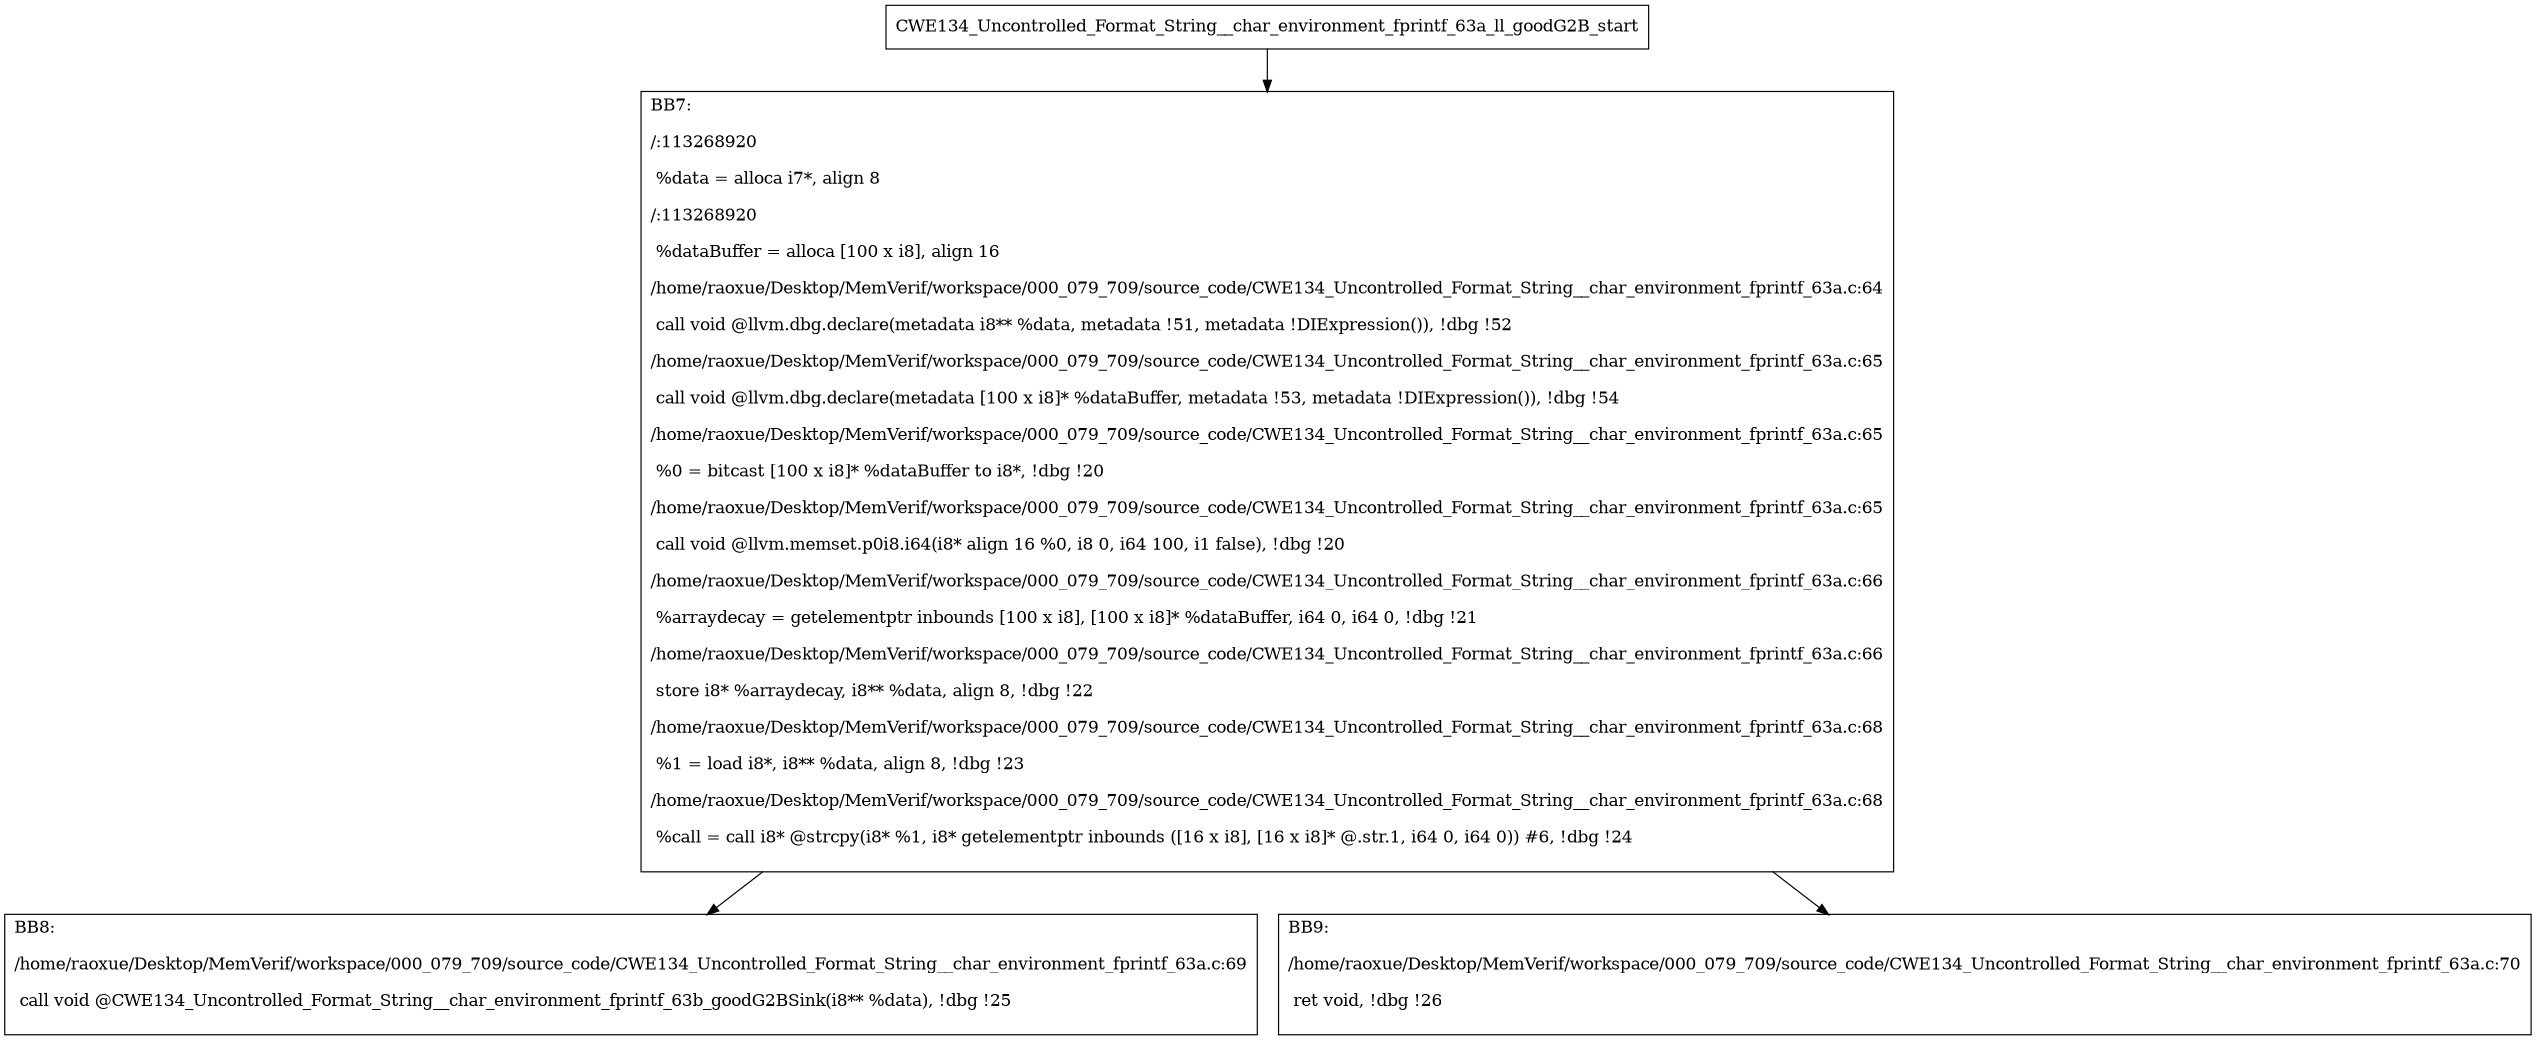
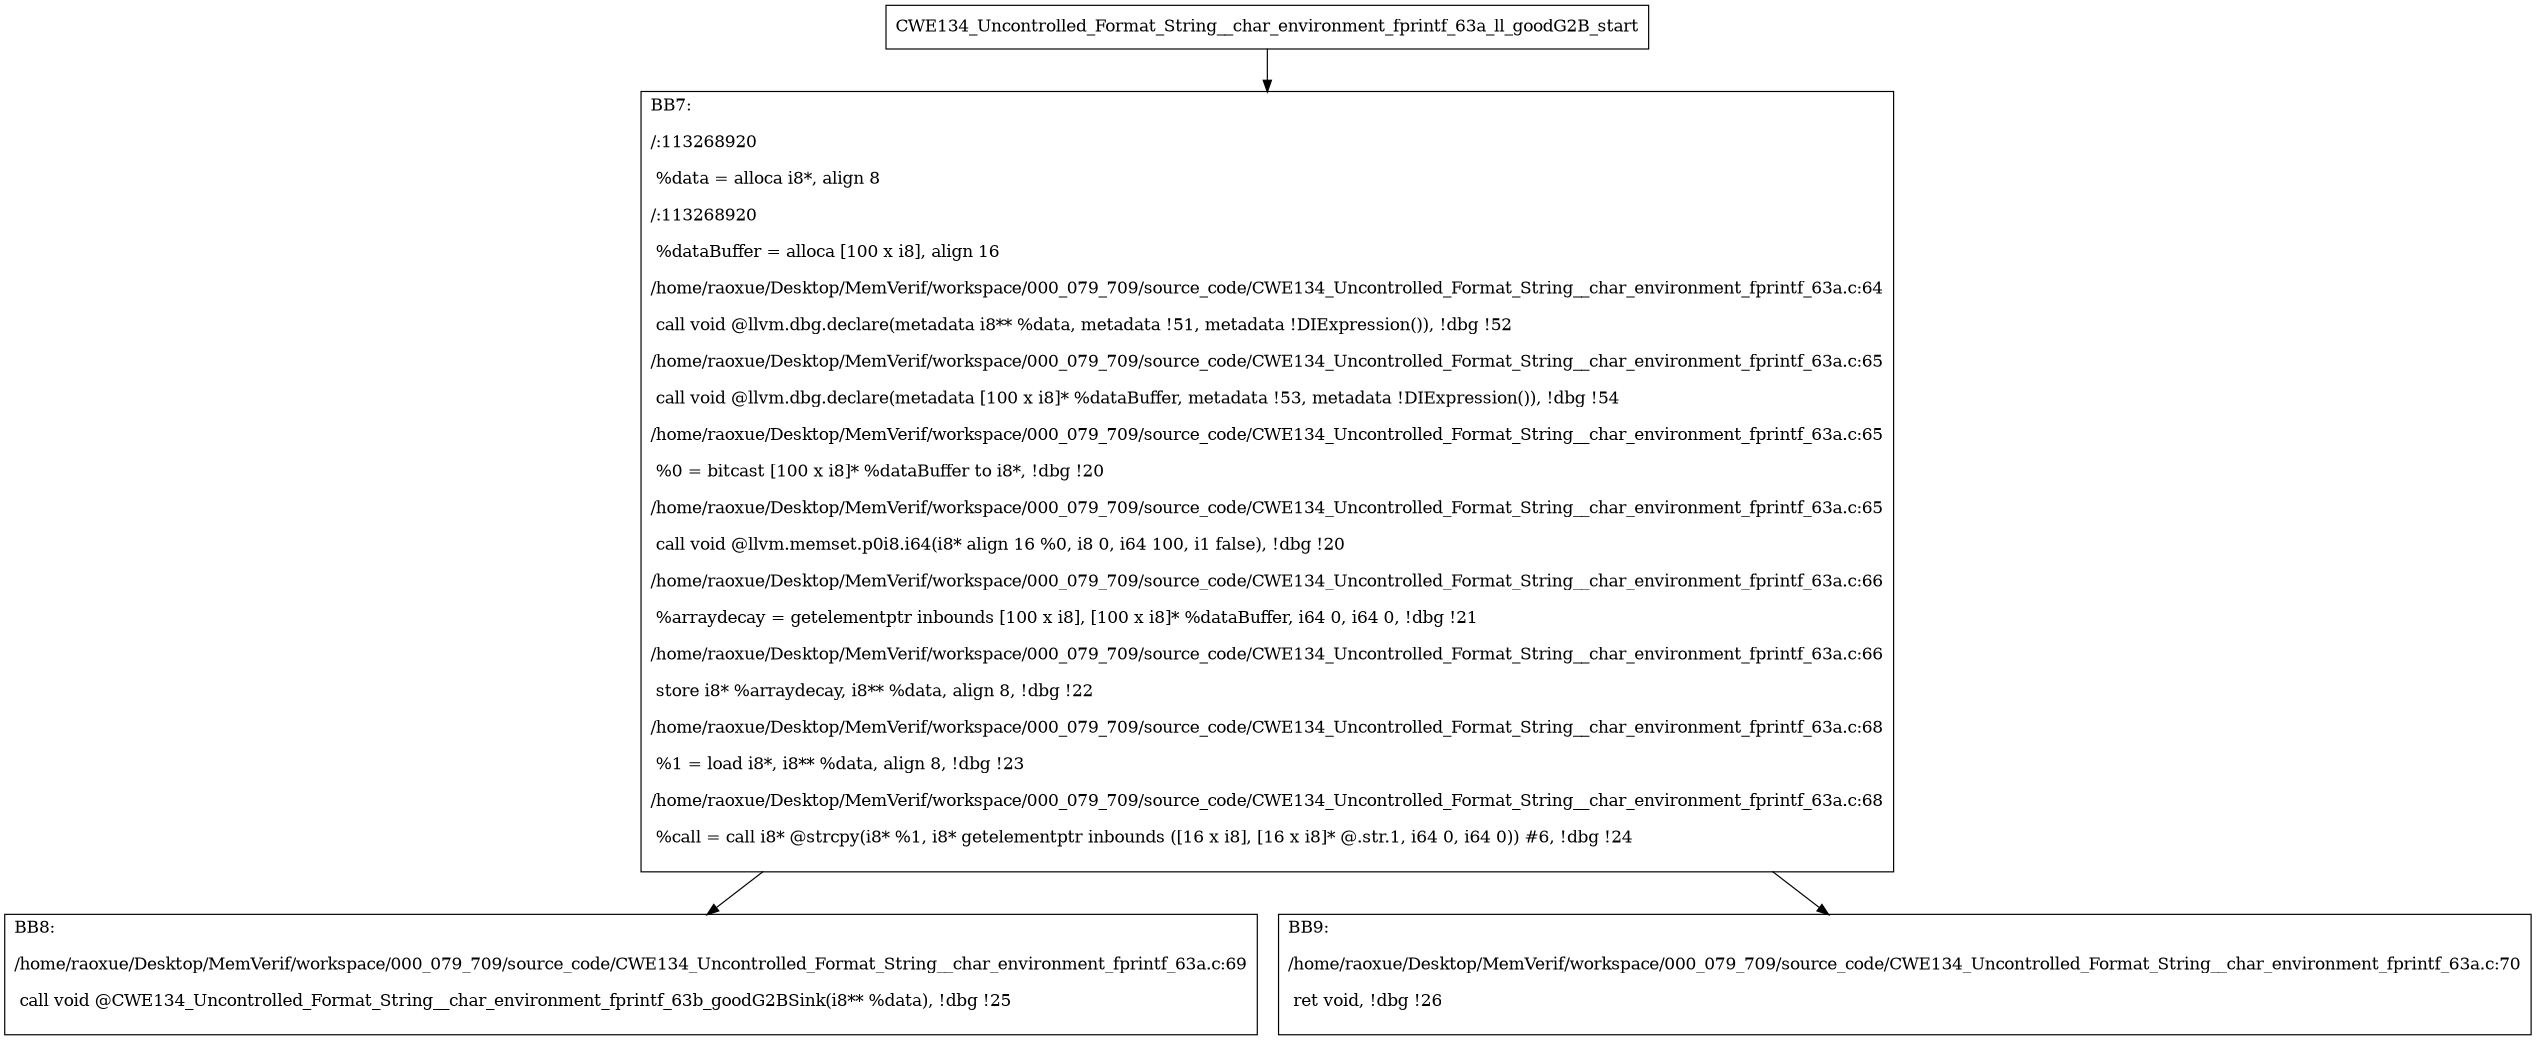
(766, 179) -> (766, 179)
